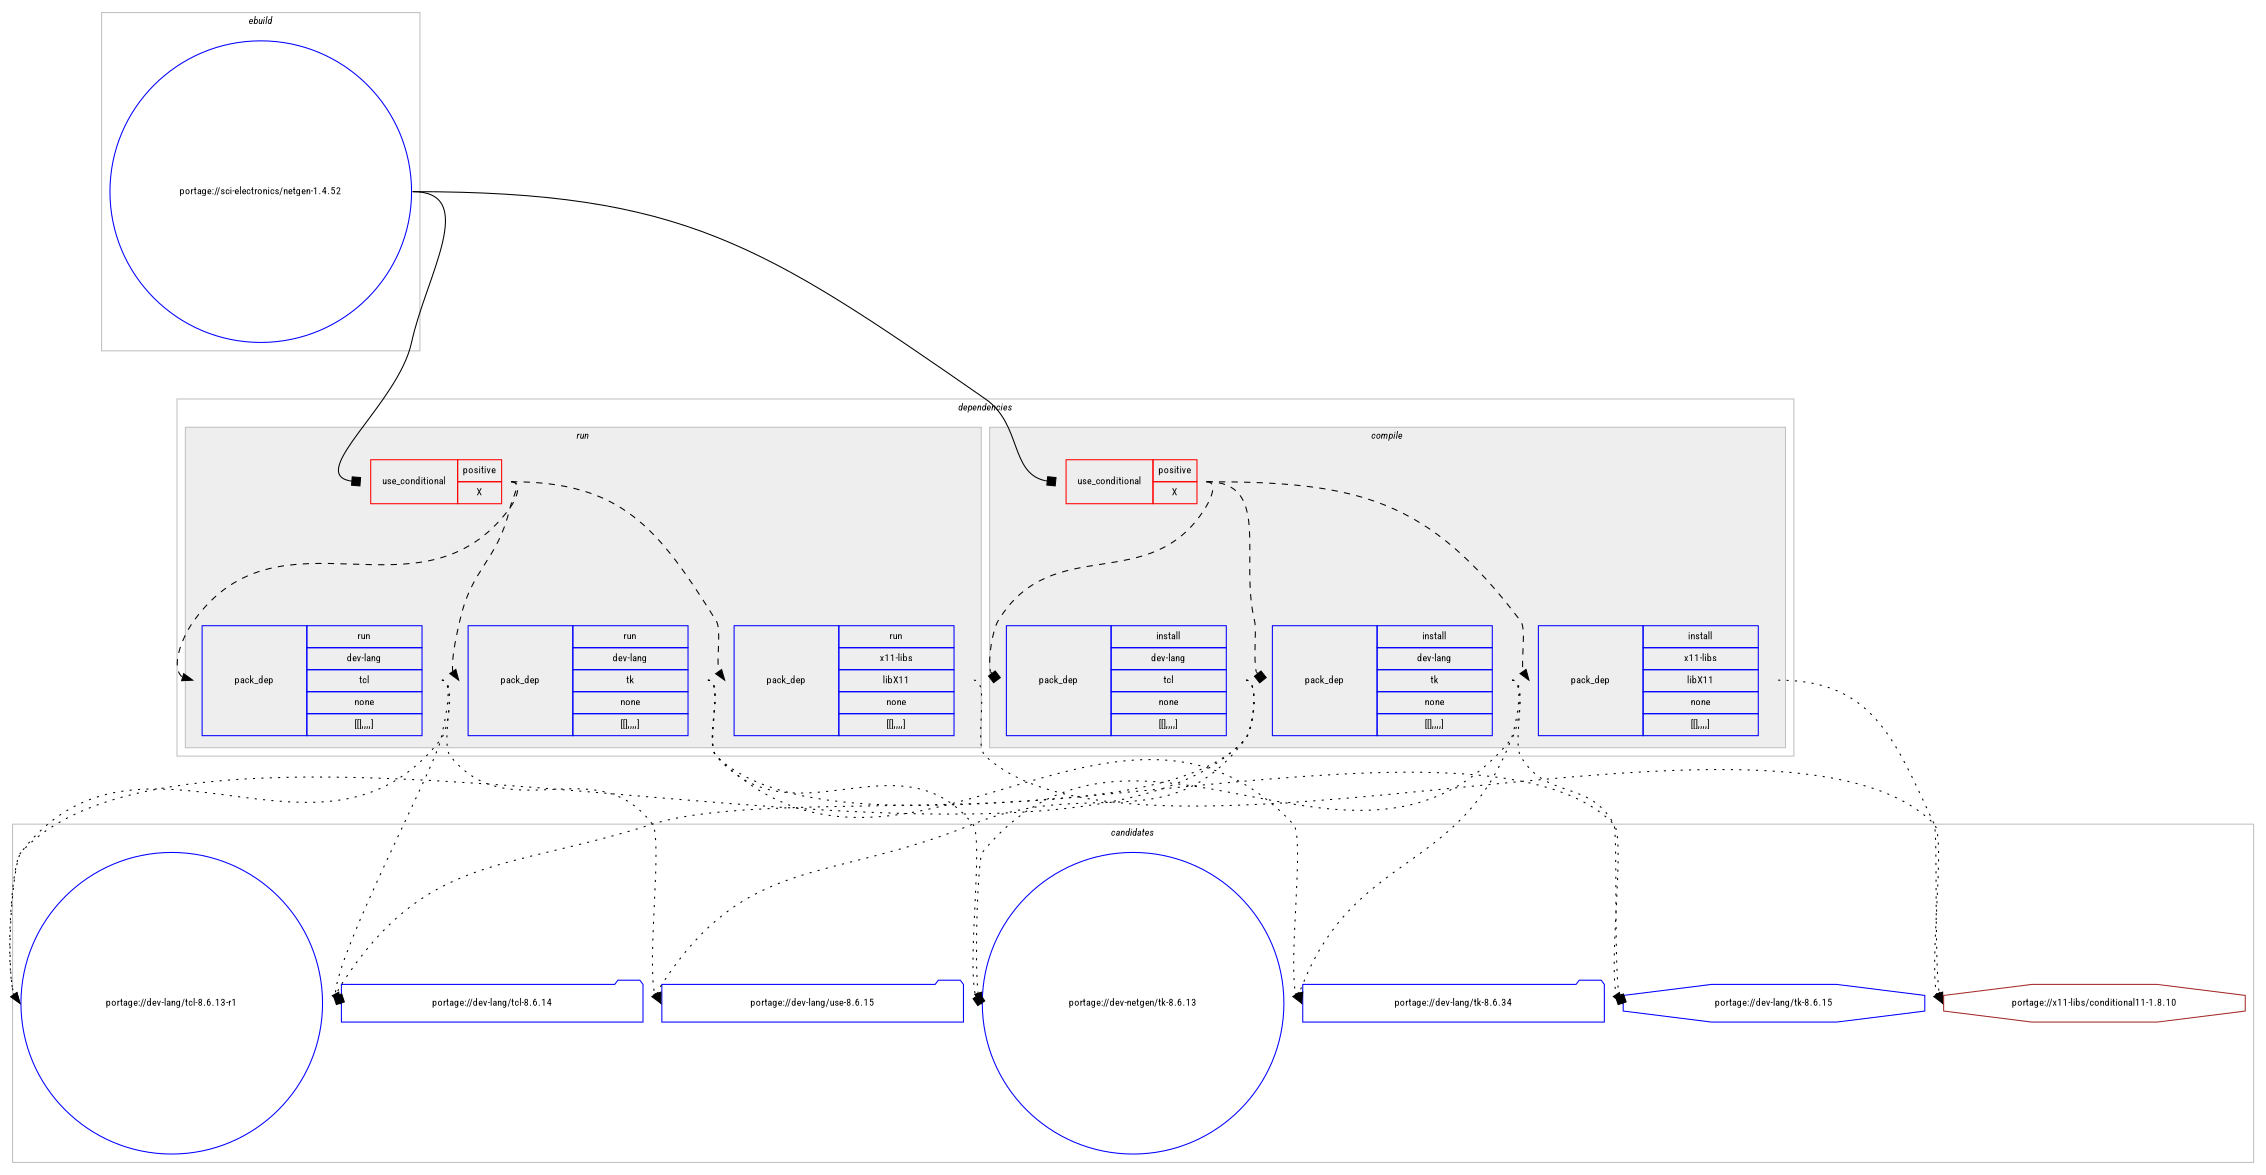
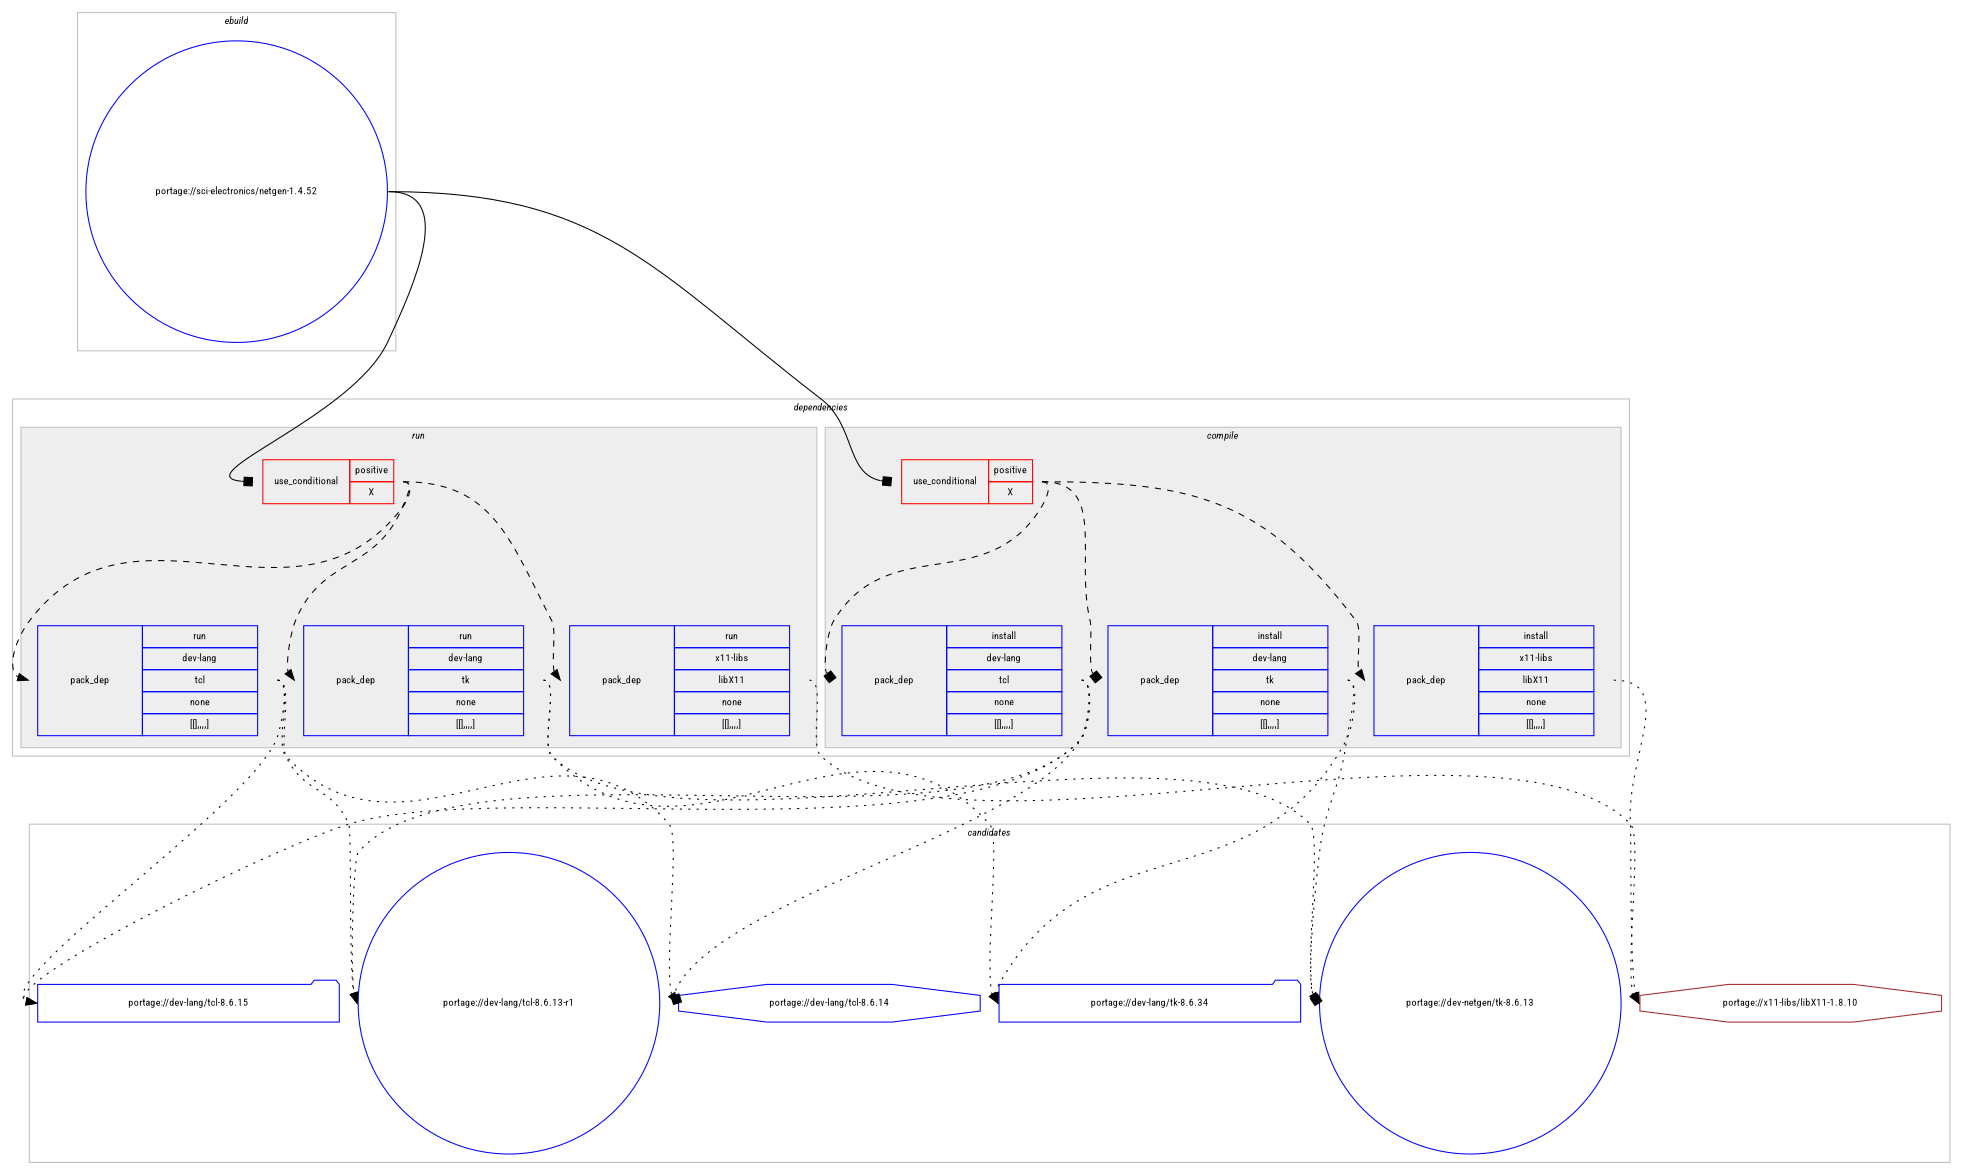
(492, 1003) -> (829, 1003)
(813, 1003) -> (188, 1003)
(1774, 1003) -> none
(2094, 1003) -> (1791, 1003)
